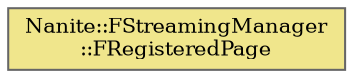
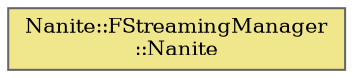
(177, 39) -> (177, 39)
